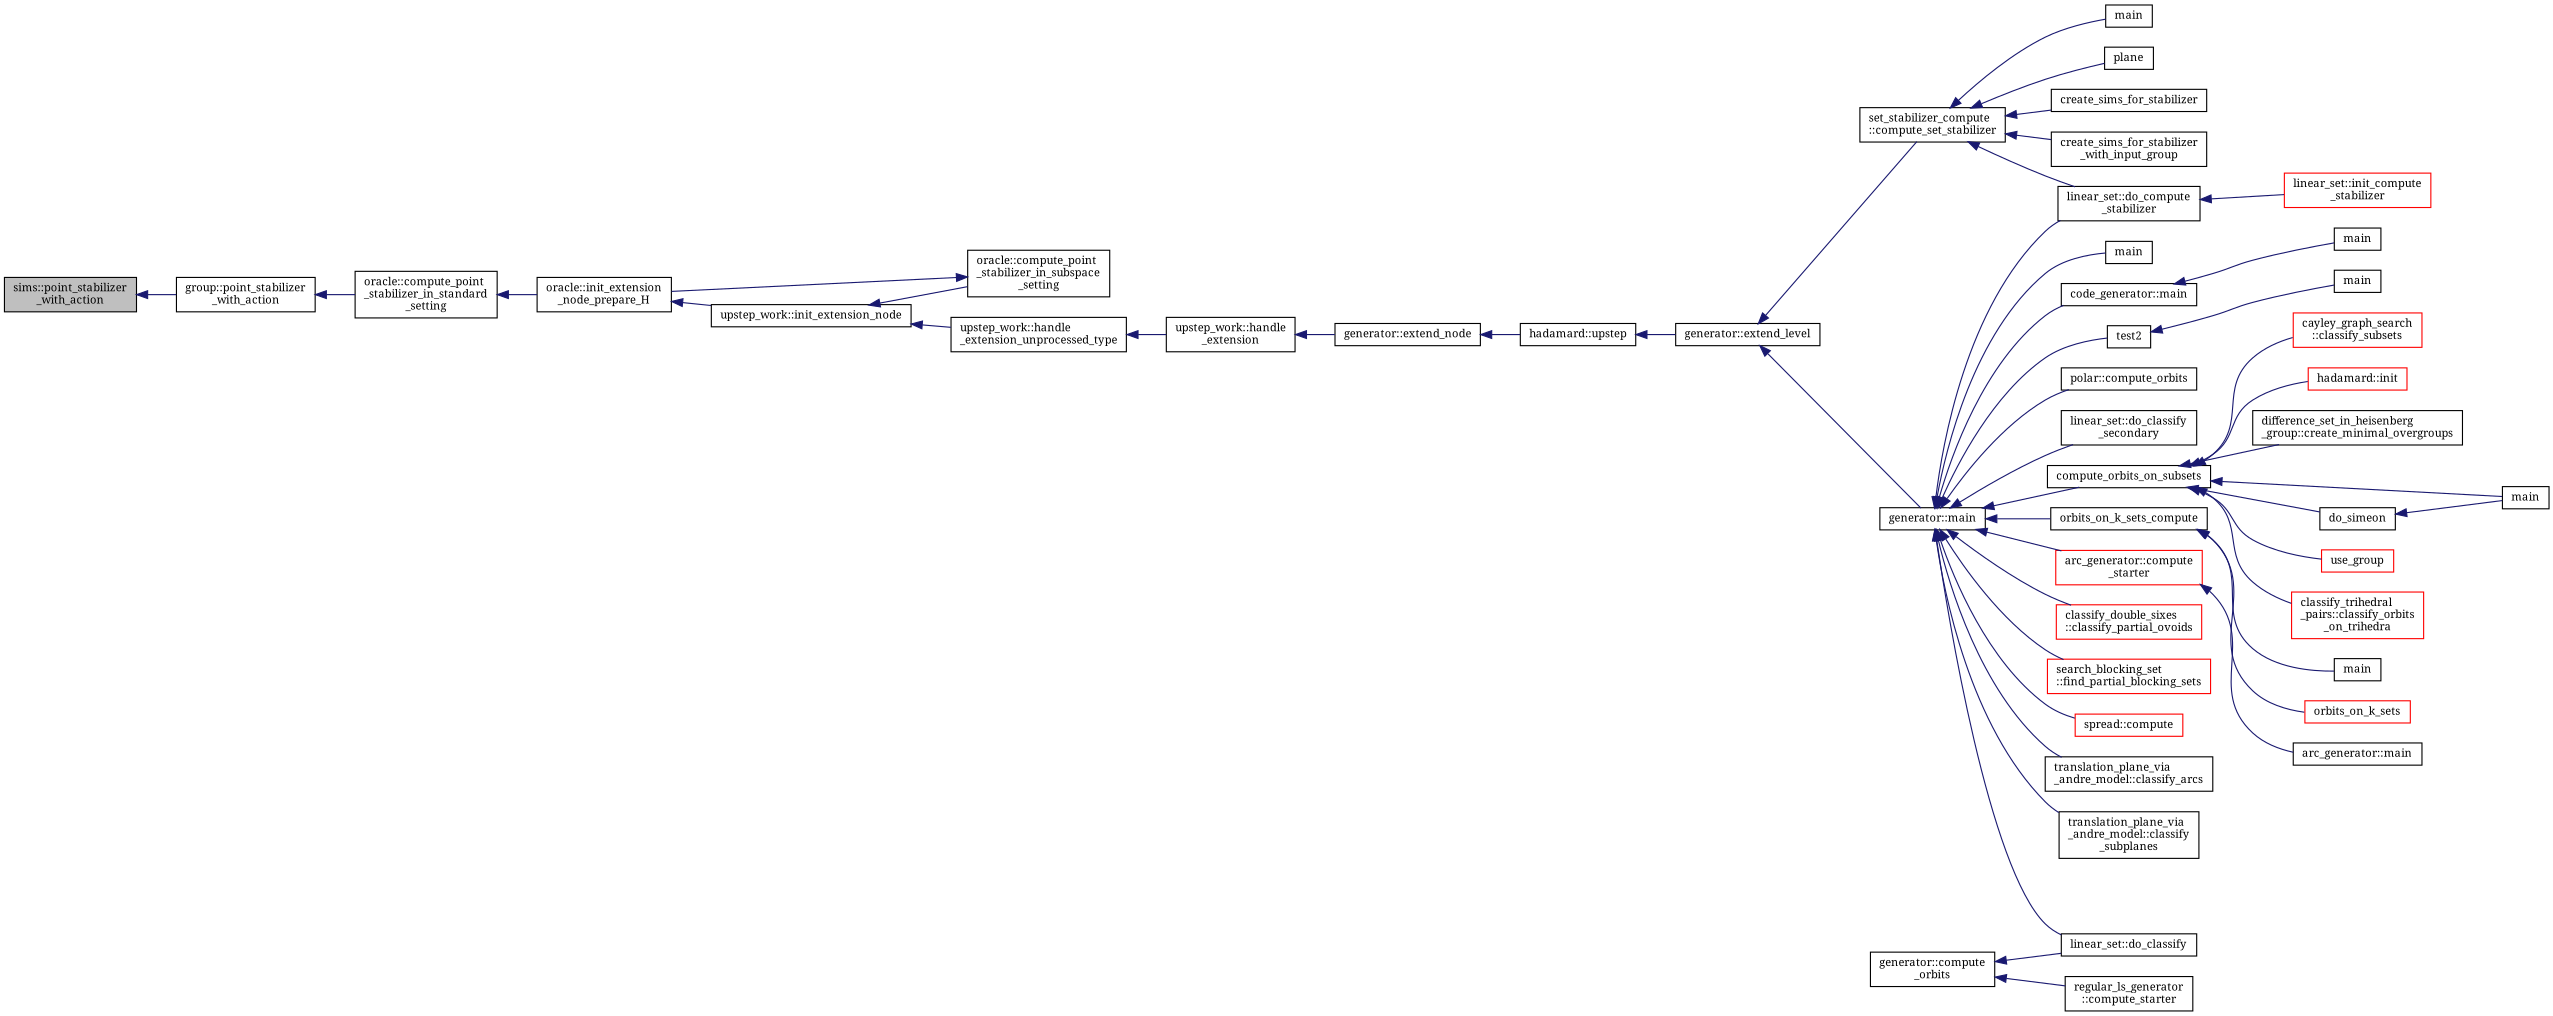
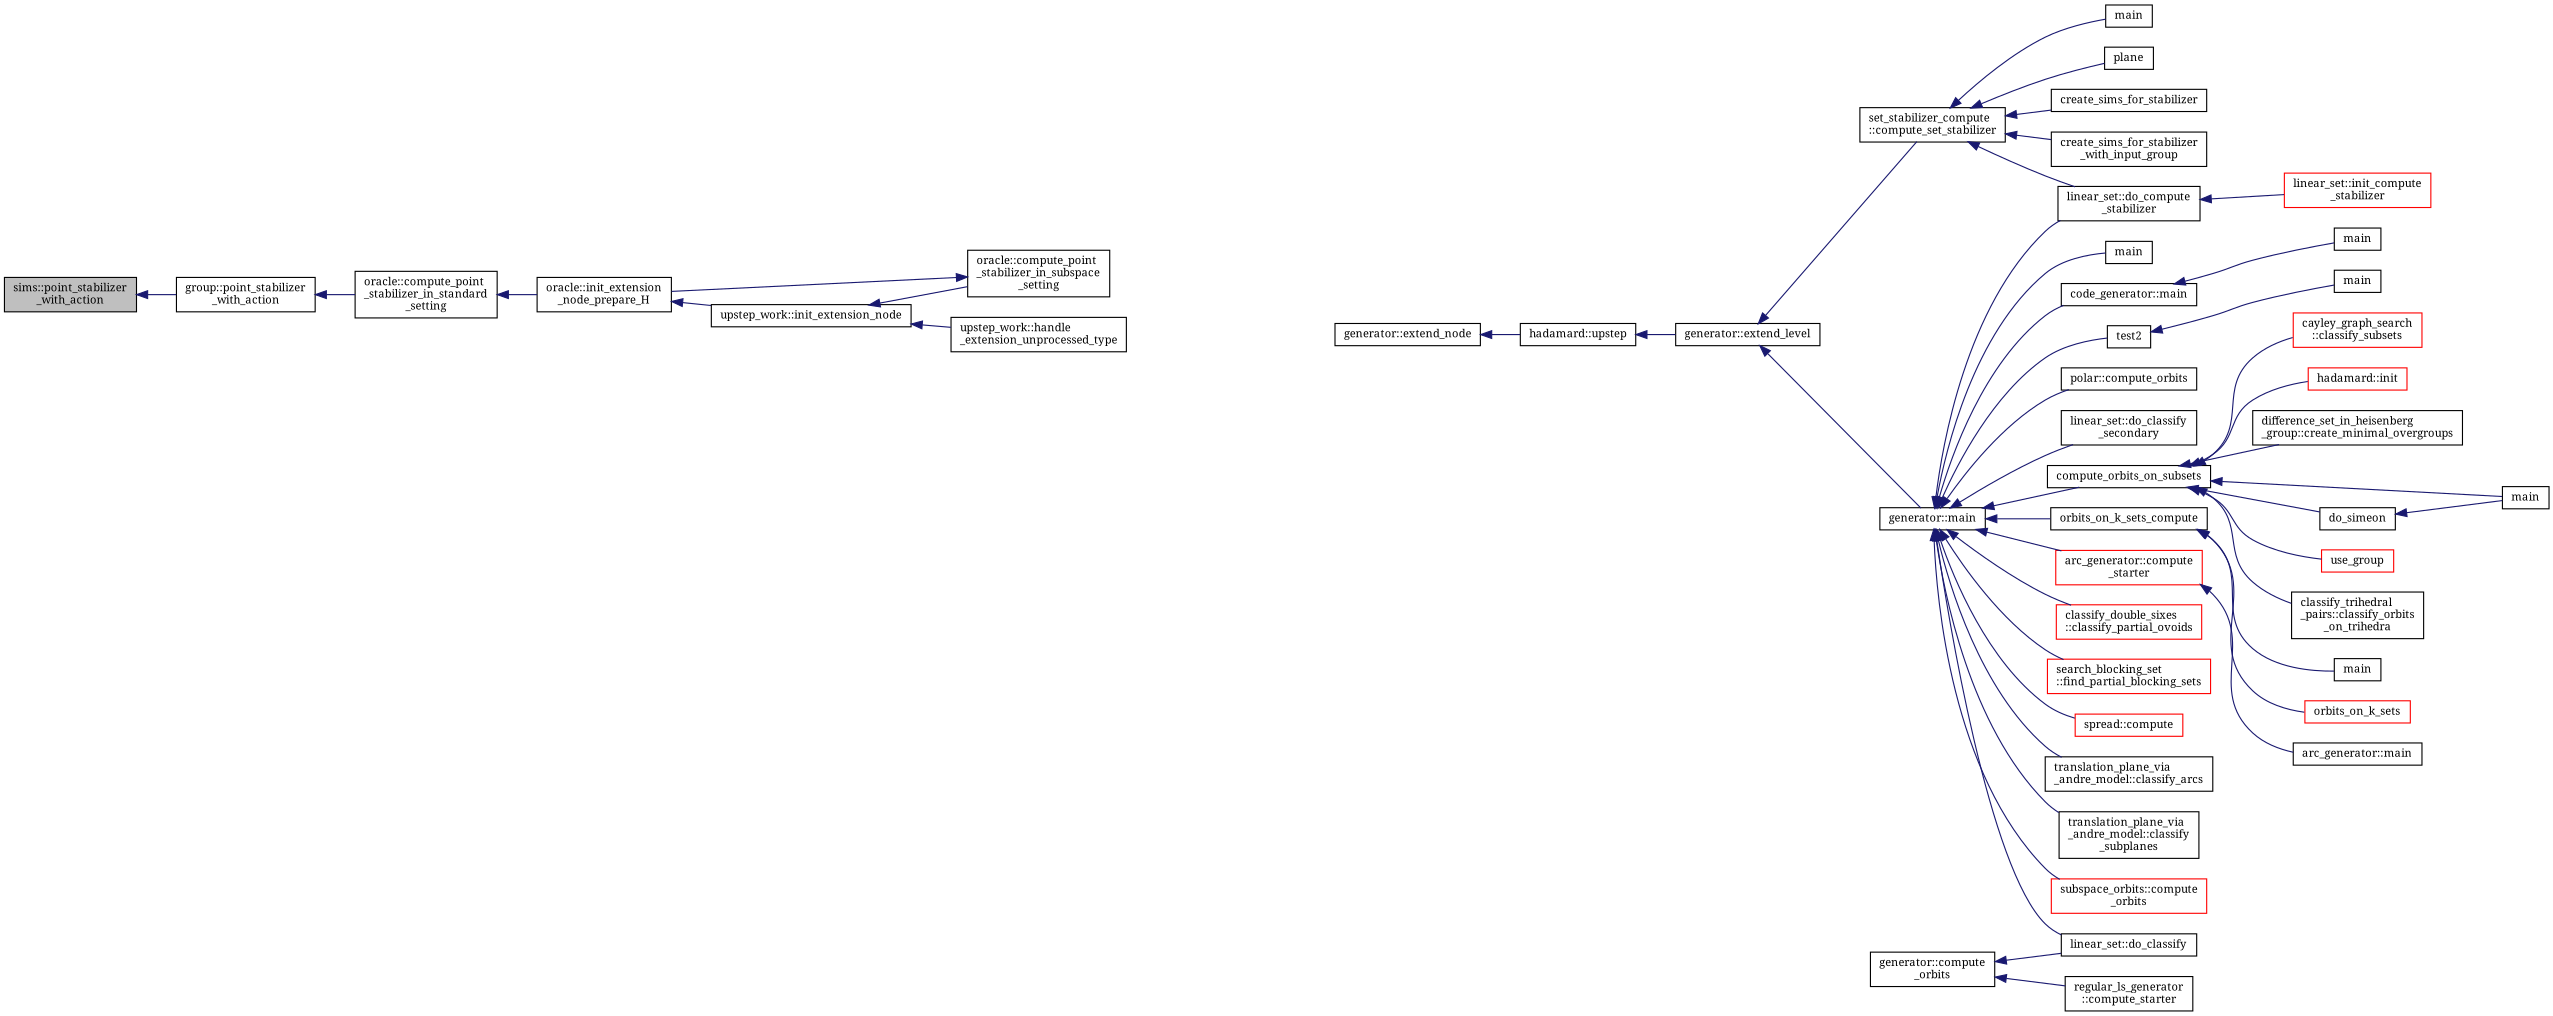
(1231, 335) -> none
(2358, 615) -> (2358, 615)
none -> (2129, 896)
